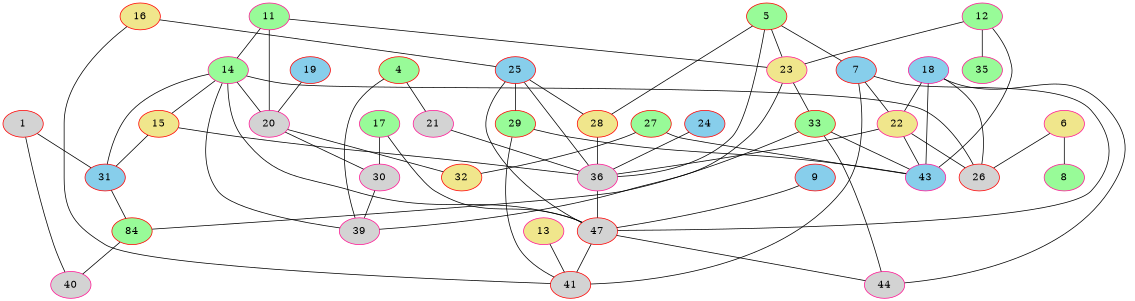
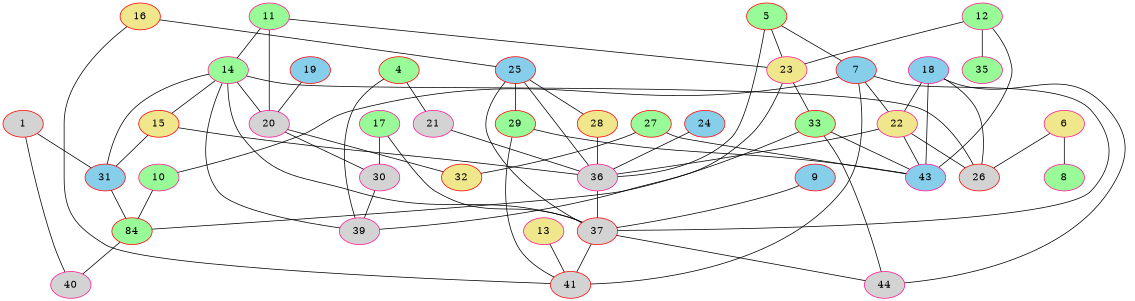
(682, 70) -> none
none -> (159, 178)
(597, 231) -> (597, 231)
